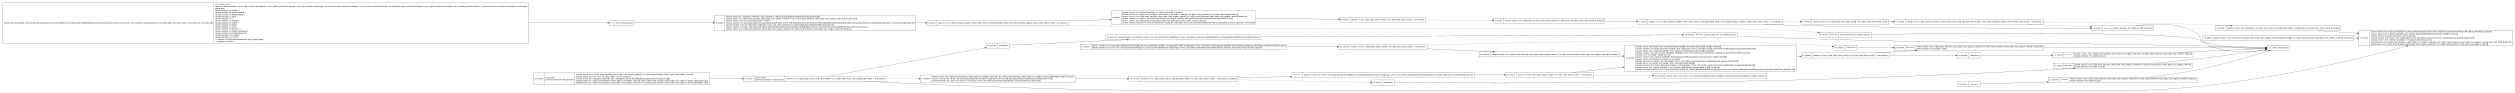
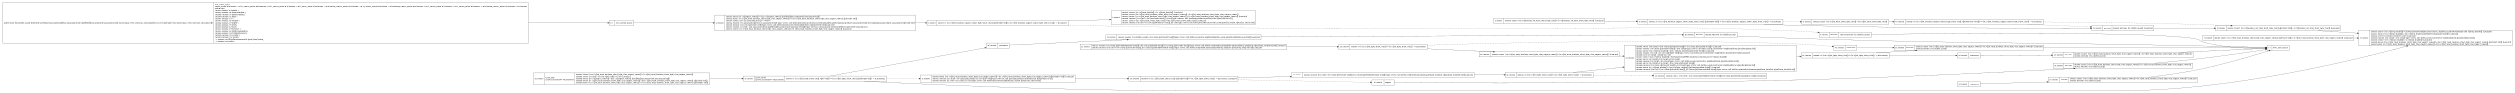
(1383, 20) -> none
(2200, 38) -> (2184, 28)
(1388, 82) -> (1388, 82)
